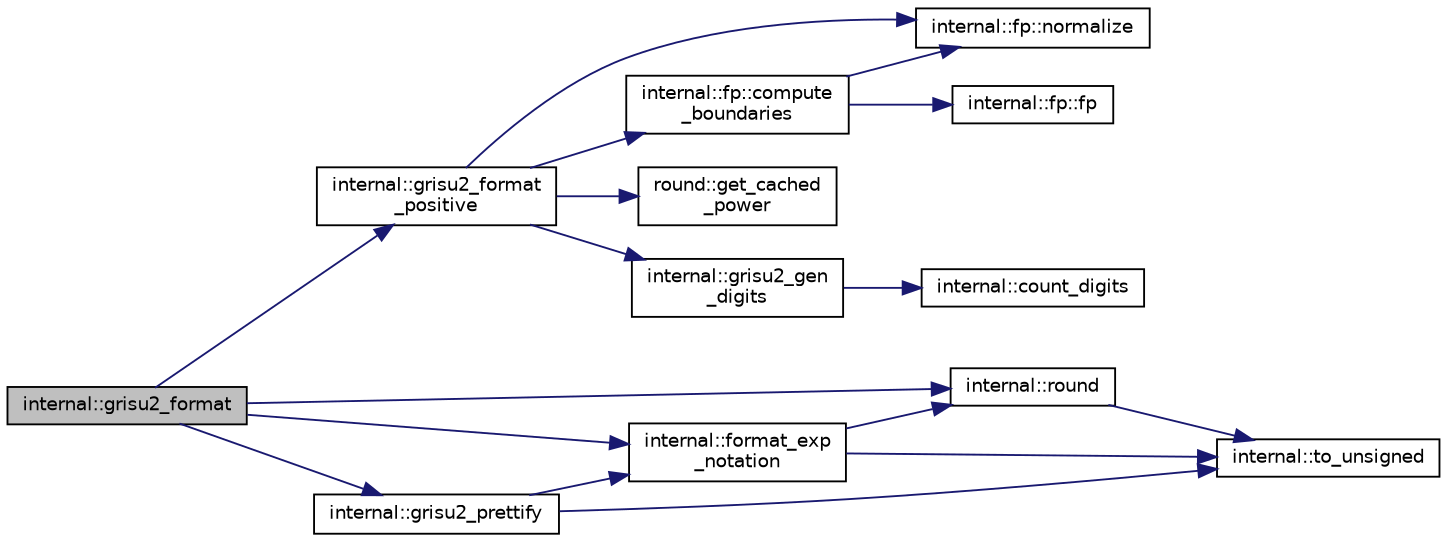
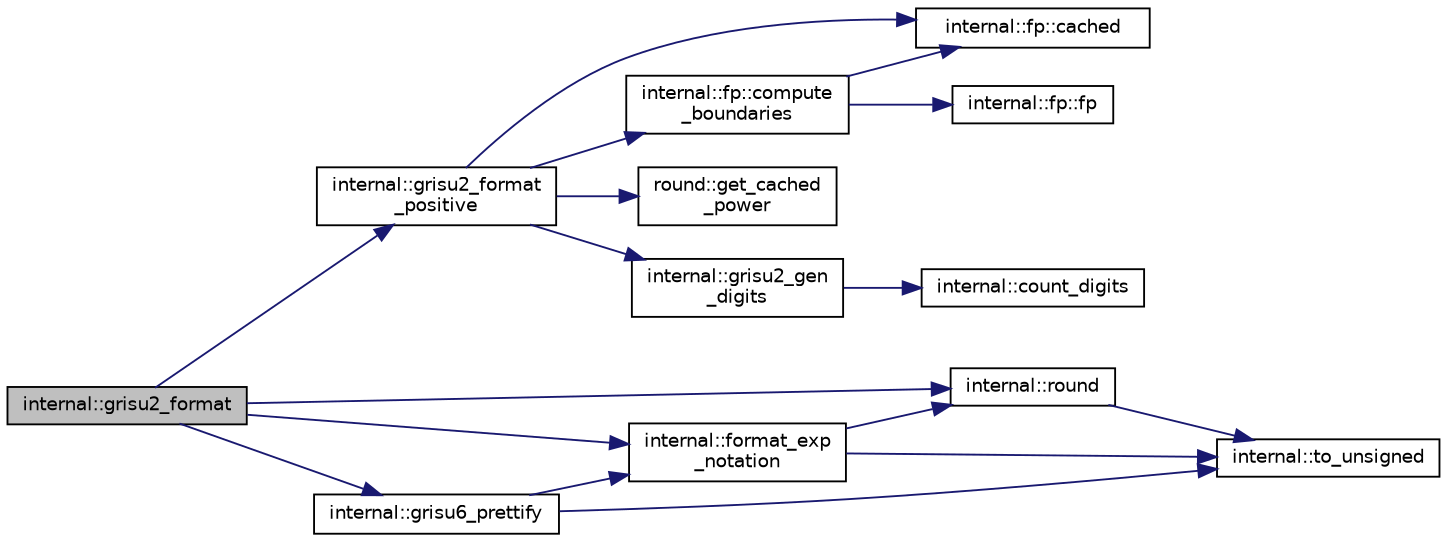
(1033, 28) -> (1033, 28)
(437, 514) -> (437, 514)
